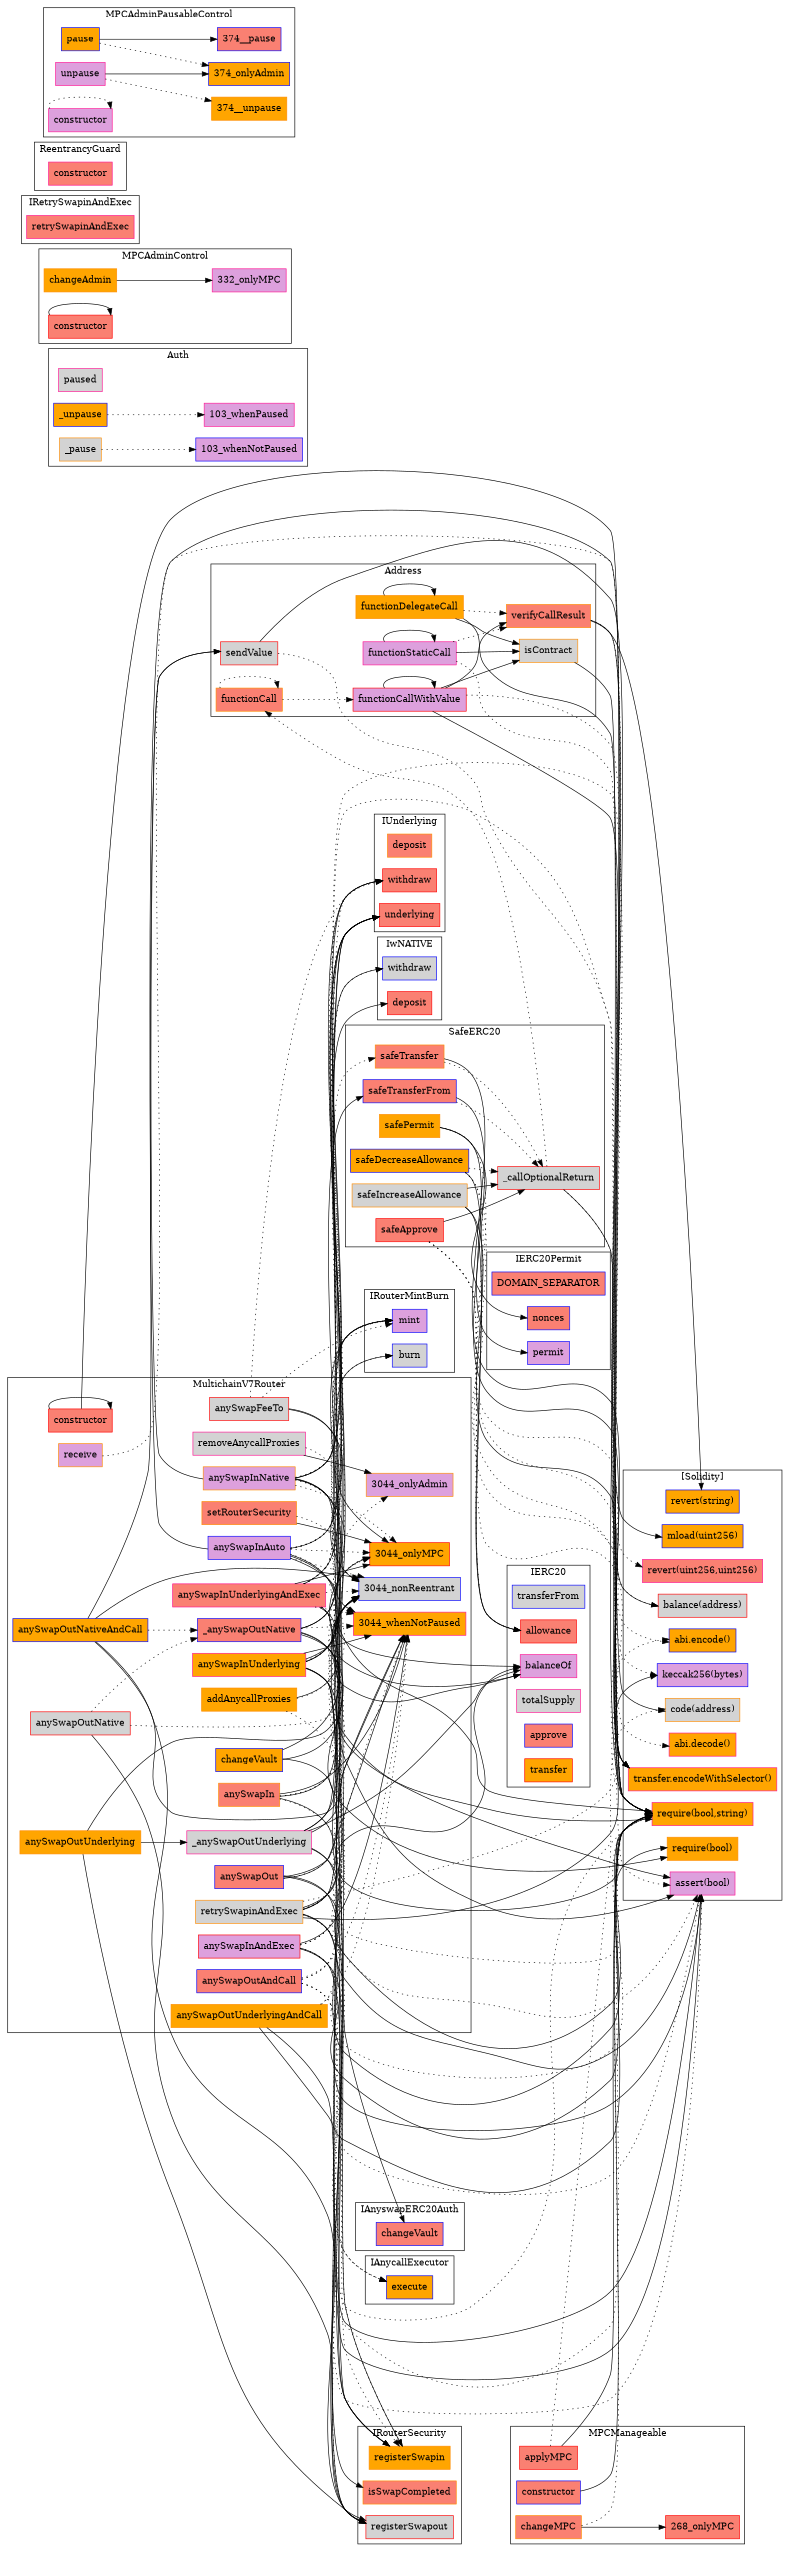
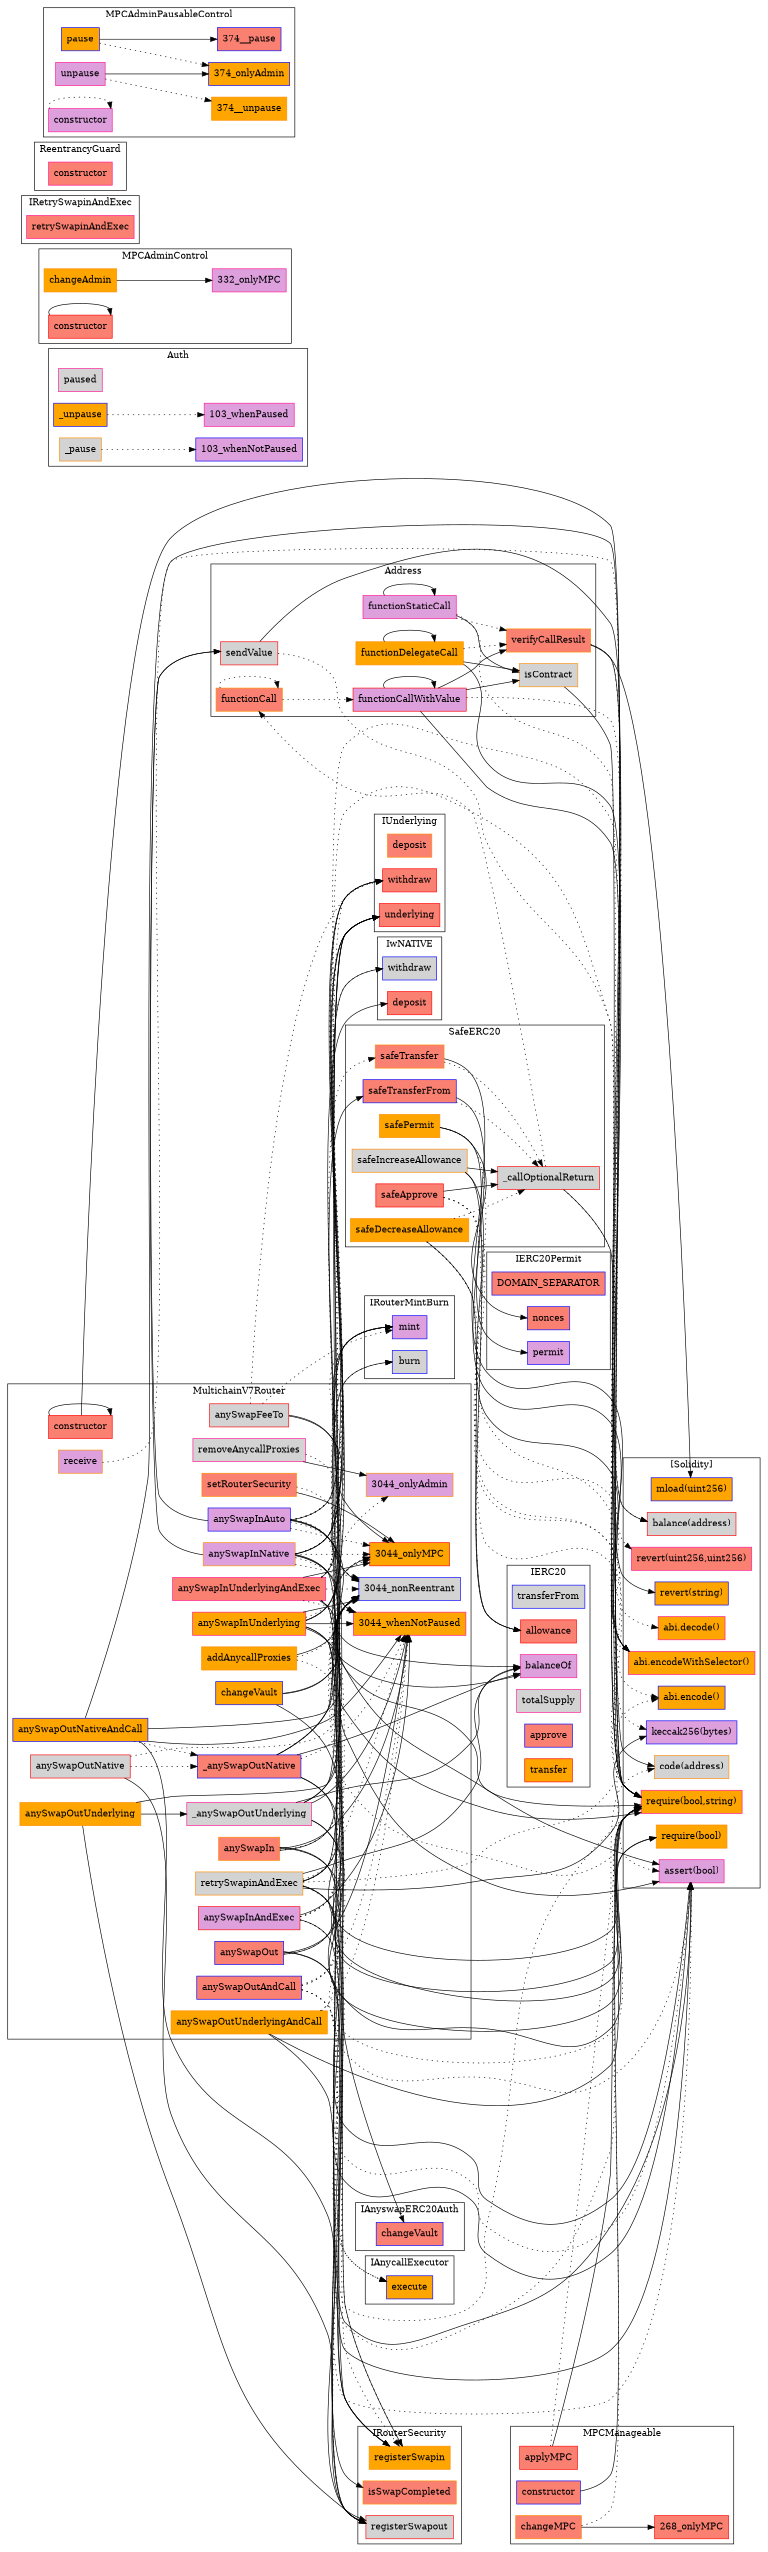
(410, 1161) -> (410, 1230)
(703, 1779) -> (692, 1663)
(520, 2133) -> (532, 2028)
